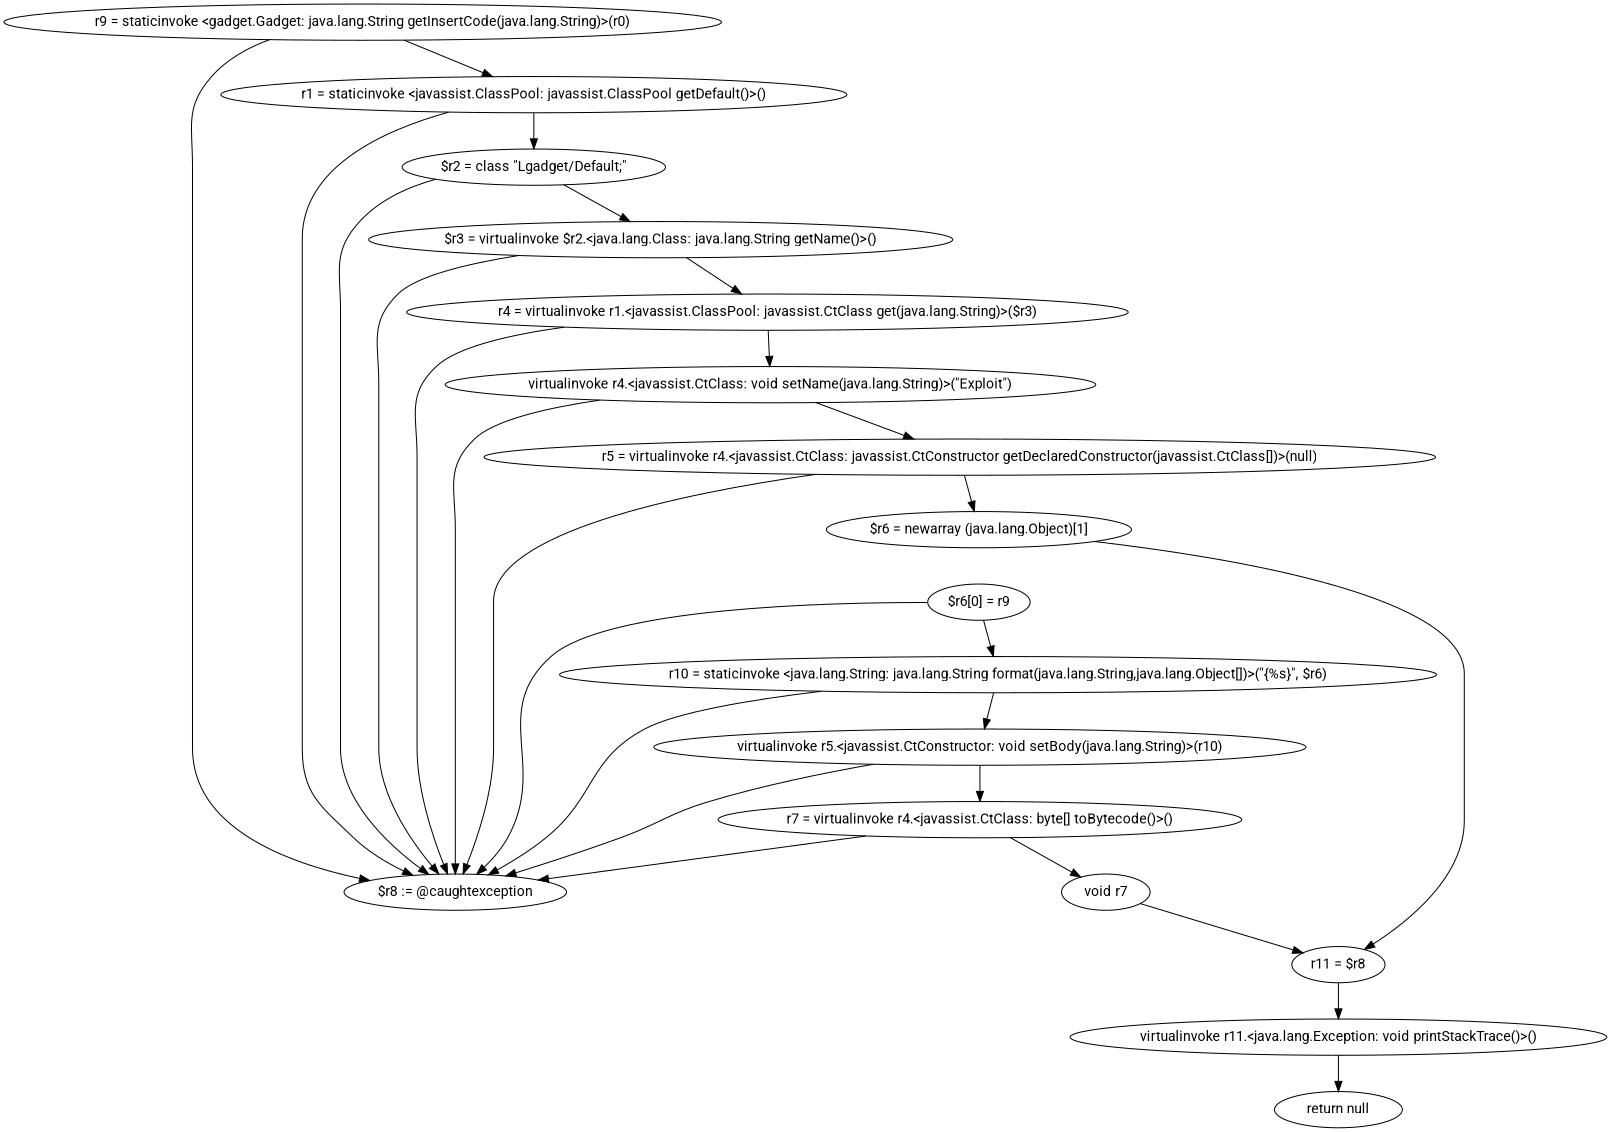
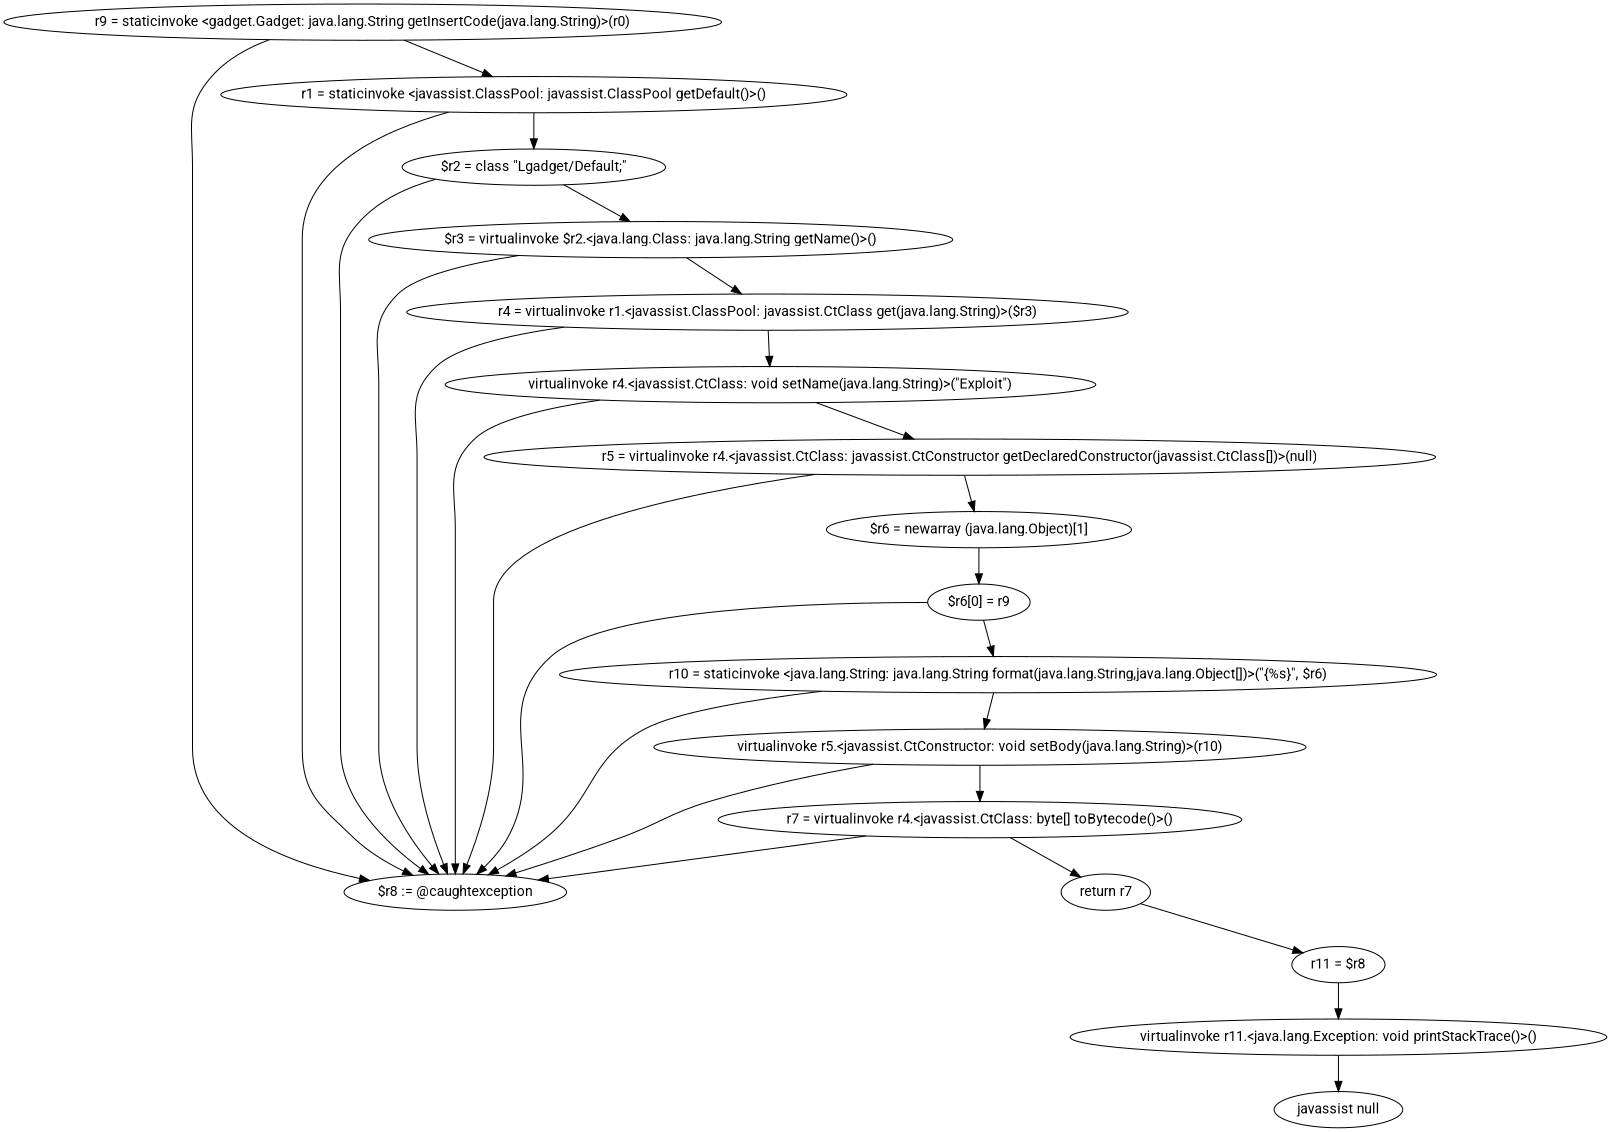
(1437, 632) -> (979, 561)
(1106, 892) -> (1106, 892)
(1338, 1110) -> (1338, 1110)
